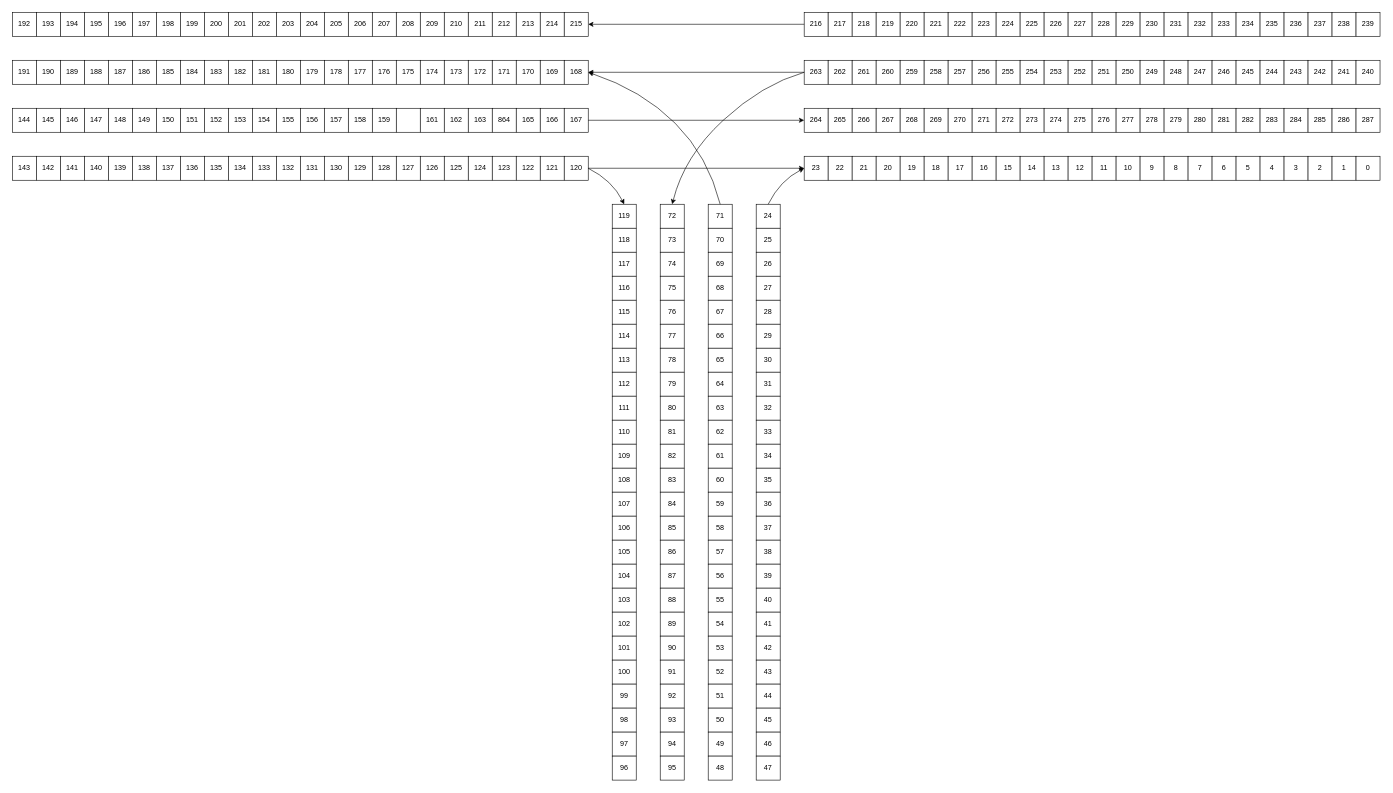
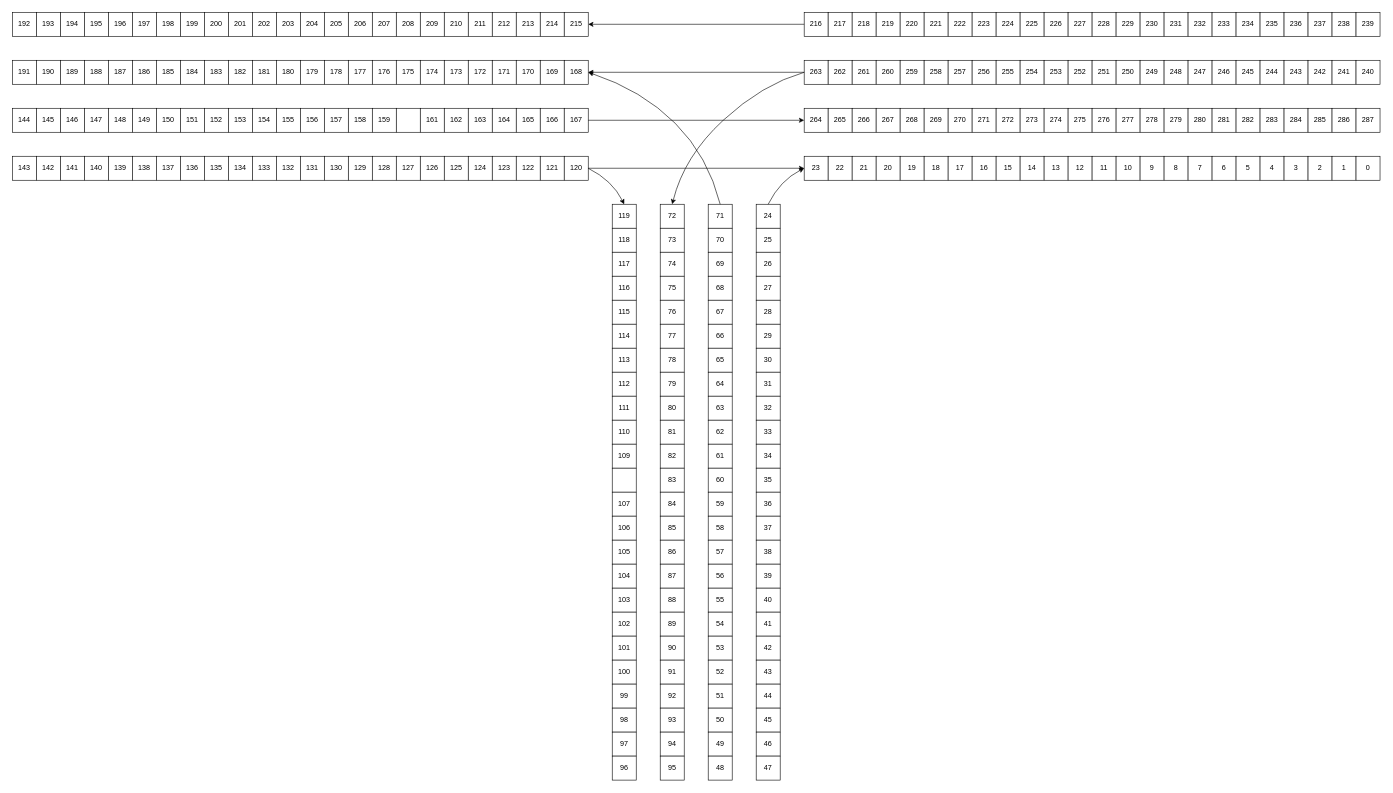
(504, 120) -> (504, 120)
(624, 480) -> none
